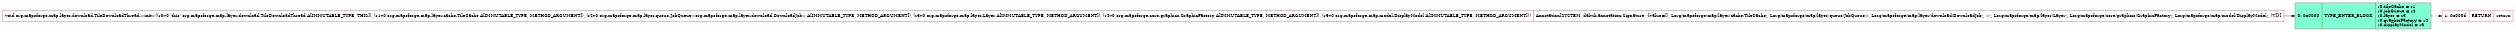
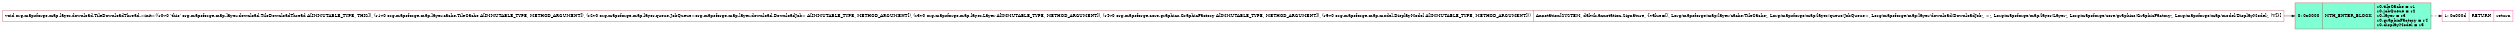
(2349, 16) -> (2348, 16)
